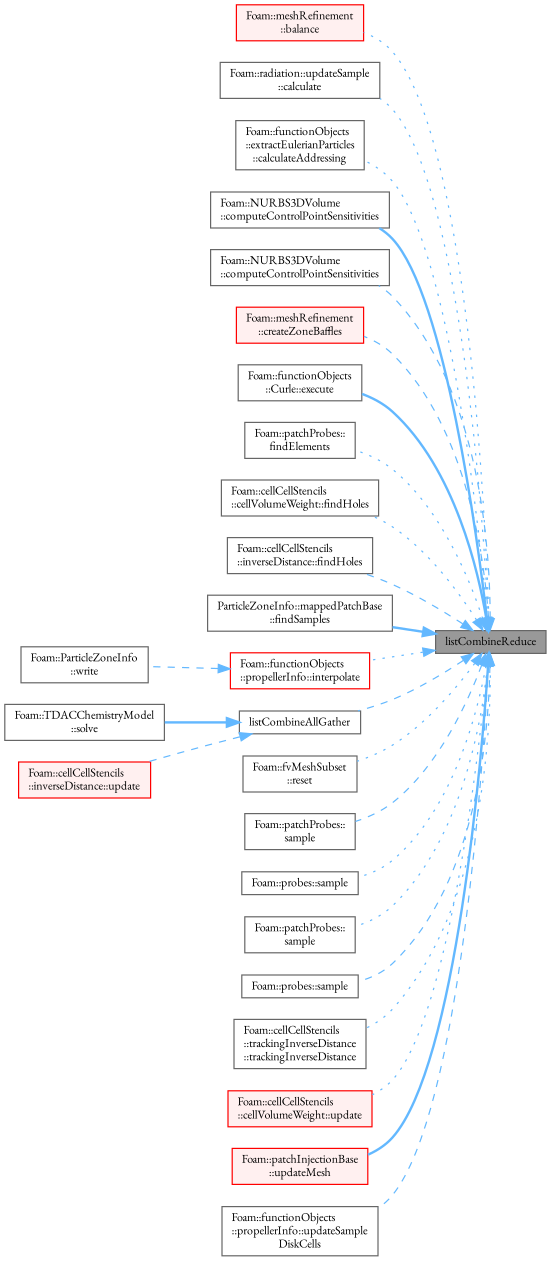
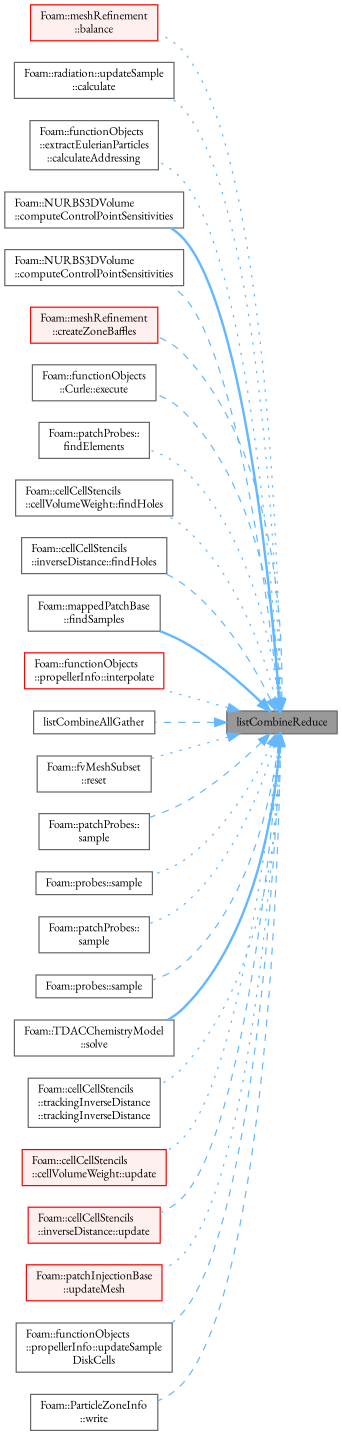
(448, 491) -> (242, 507)
(300, 613) -> (94, 613)
(183, 668) -> (260, 1086)
(196, 722) -> (249, 895)
(194, 749) -> (249, 991)
(453, 960) -> (242, 1086)
